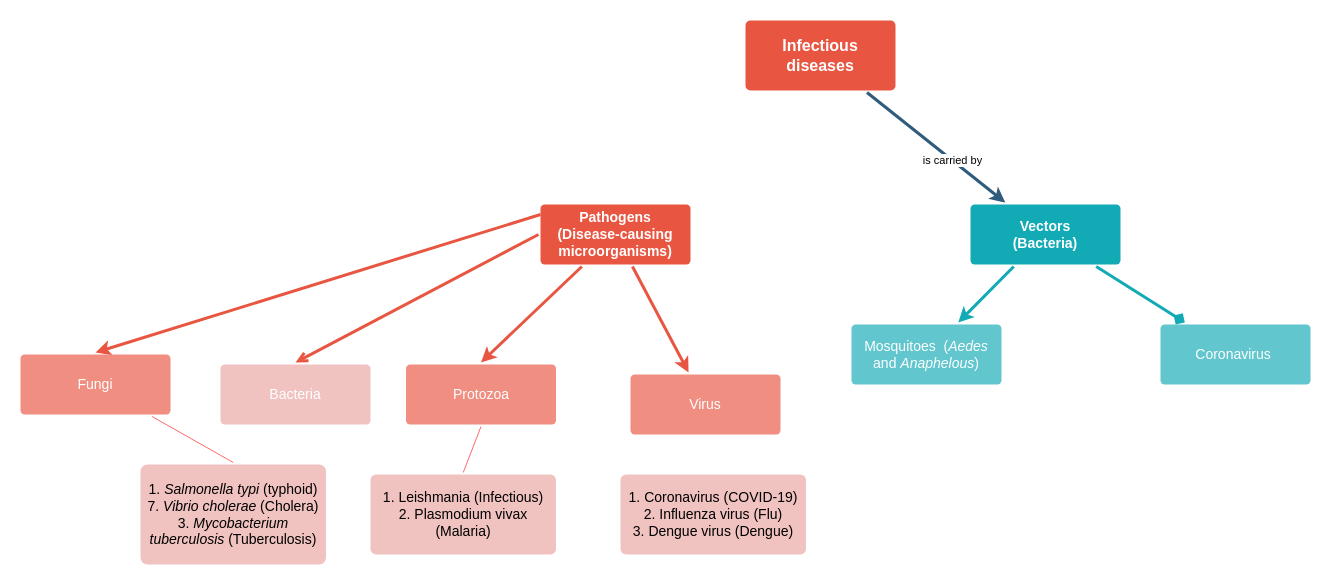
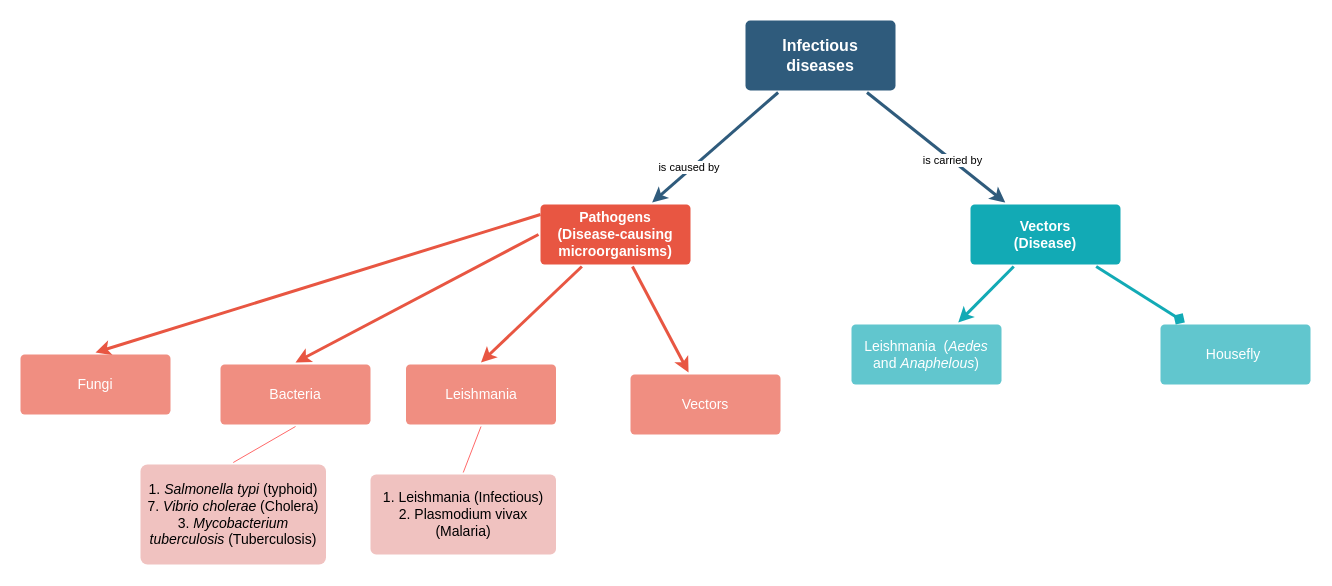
(821, 56) -> (821, 56)
none -> (719, 144)
(1046, 235) -> (1046, 235)
(927, 355) -> (927, 355)
(1236, 355) -> (1236, 355)
(307, 357) -> (306, 357)
(296, 395) -> (296, 395)
(482, 395) -> (482, 395)
(706, 405) -> (706, 405)
(193, 440) -> (264, 445)
(713, 515) -> none
